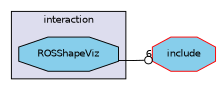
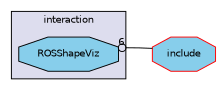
(132, 61) -> (139, 48)
